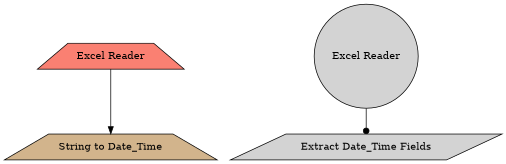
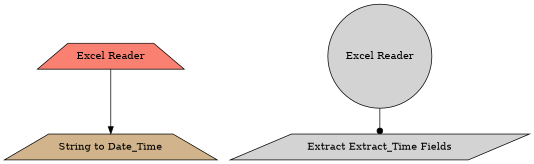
(366, 147) -> (380, 147)
